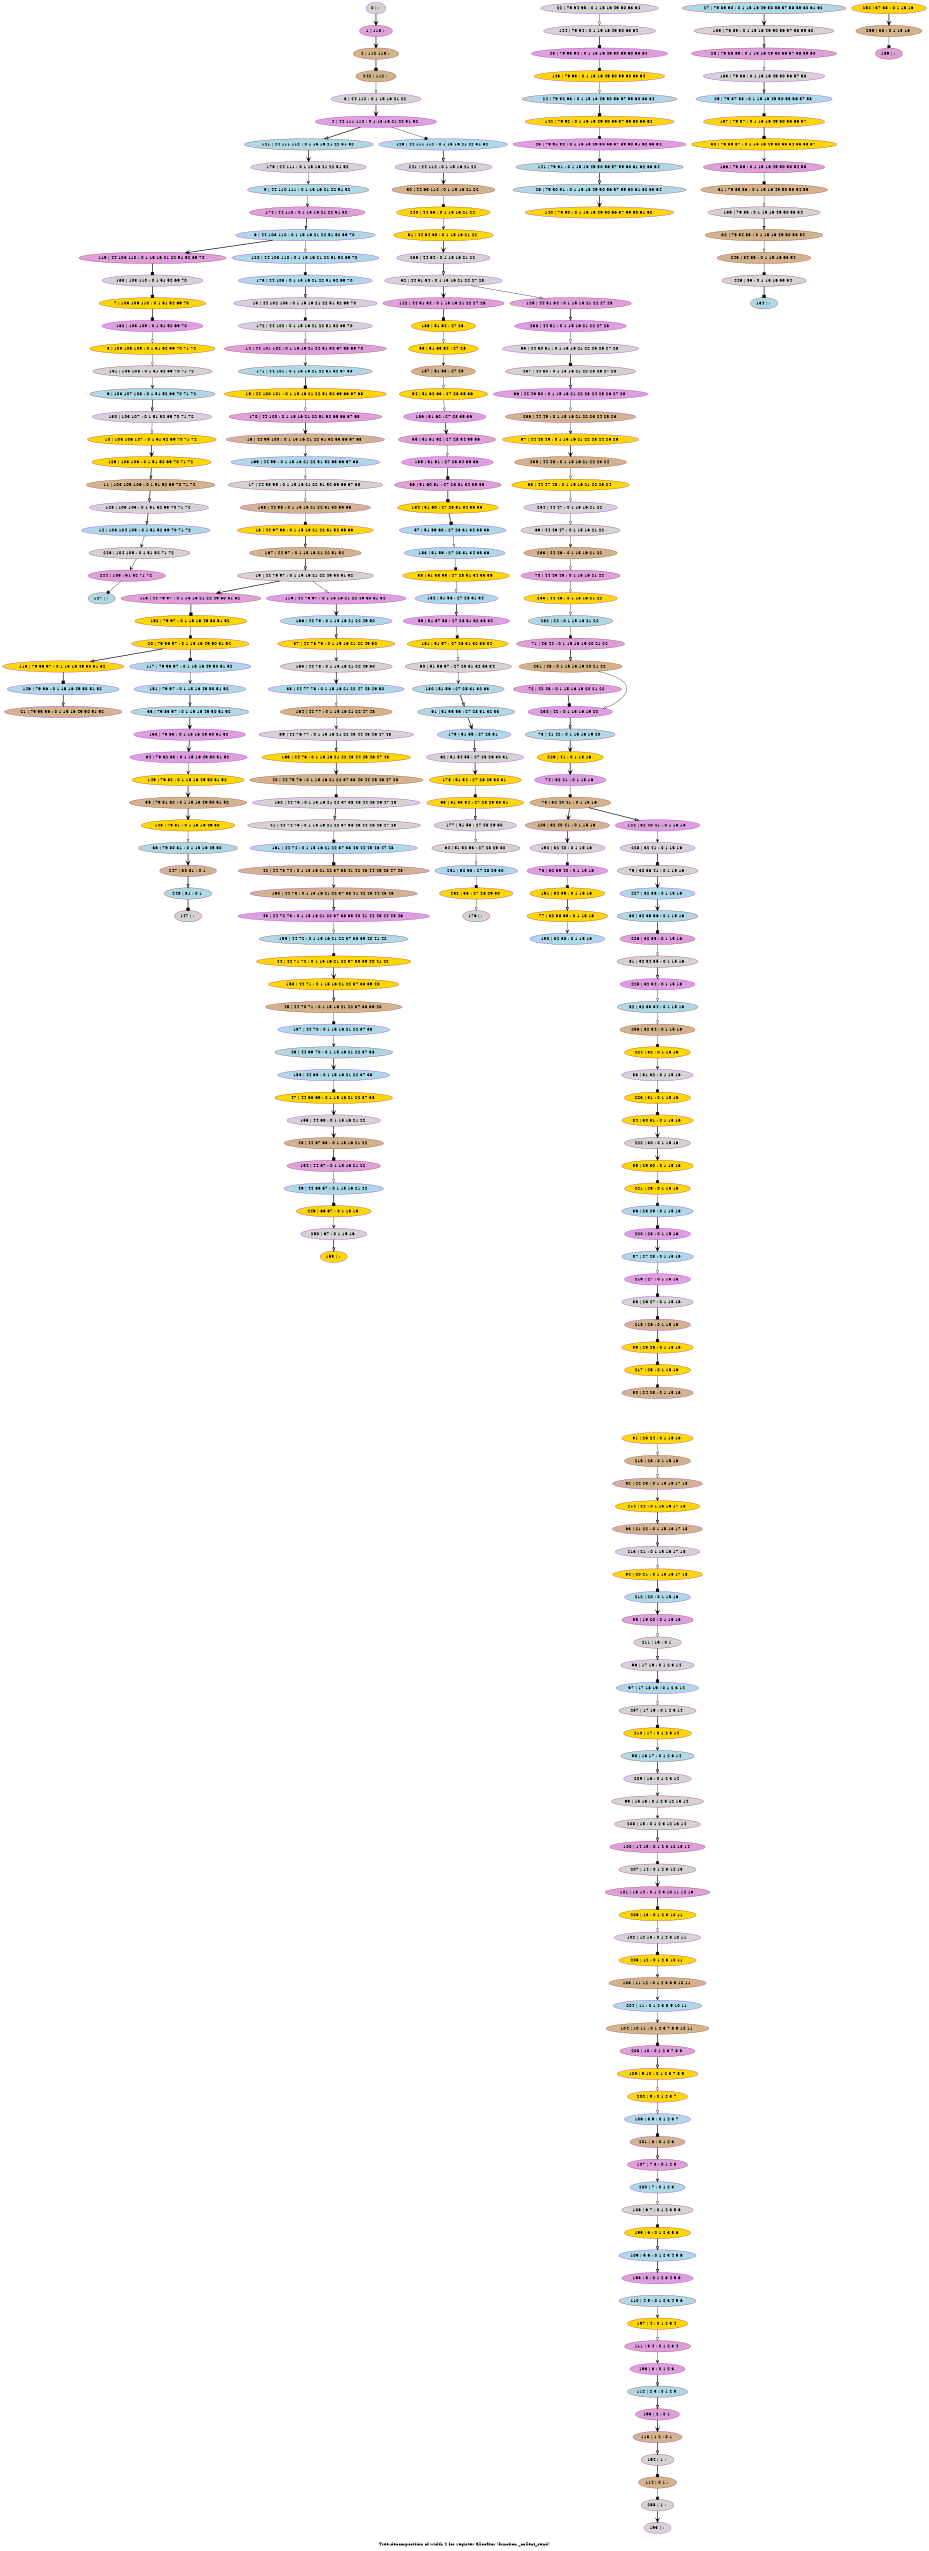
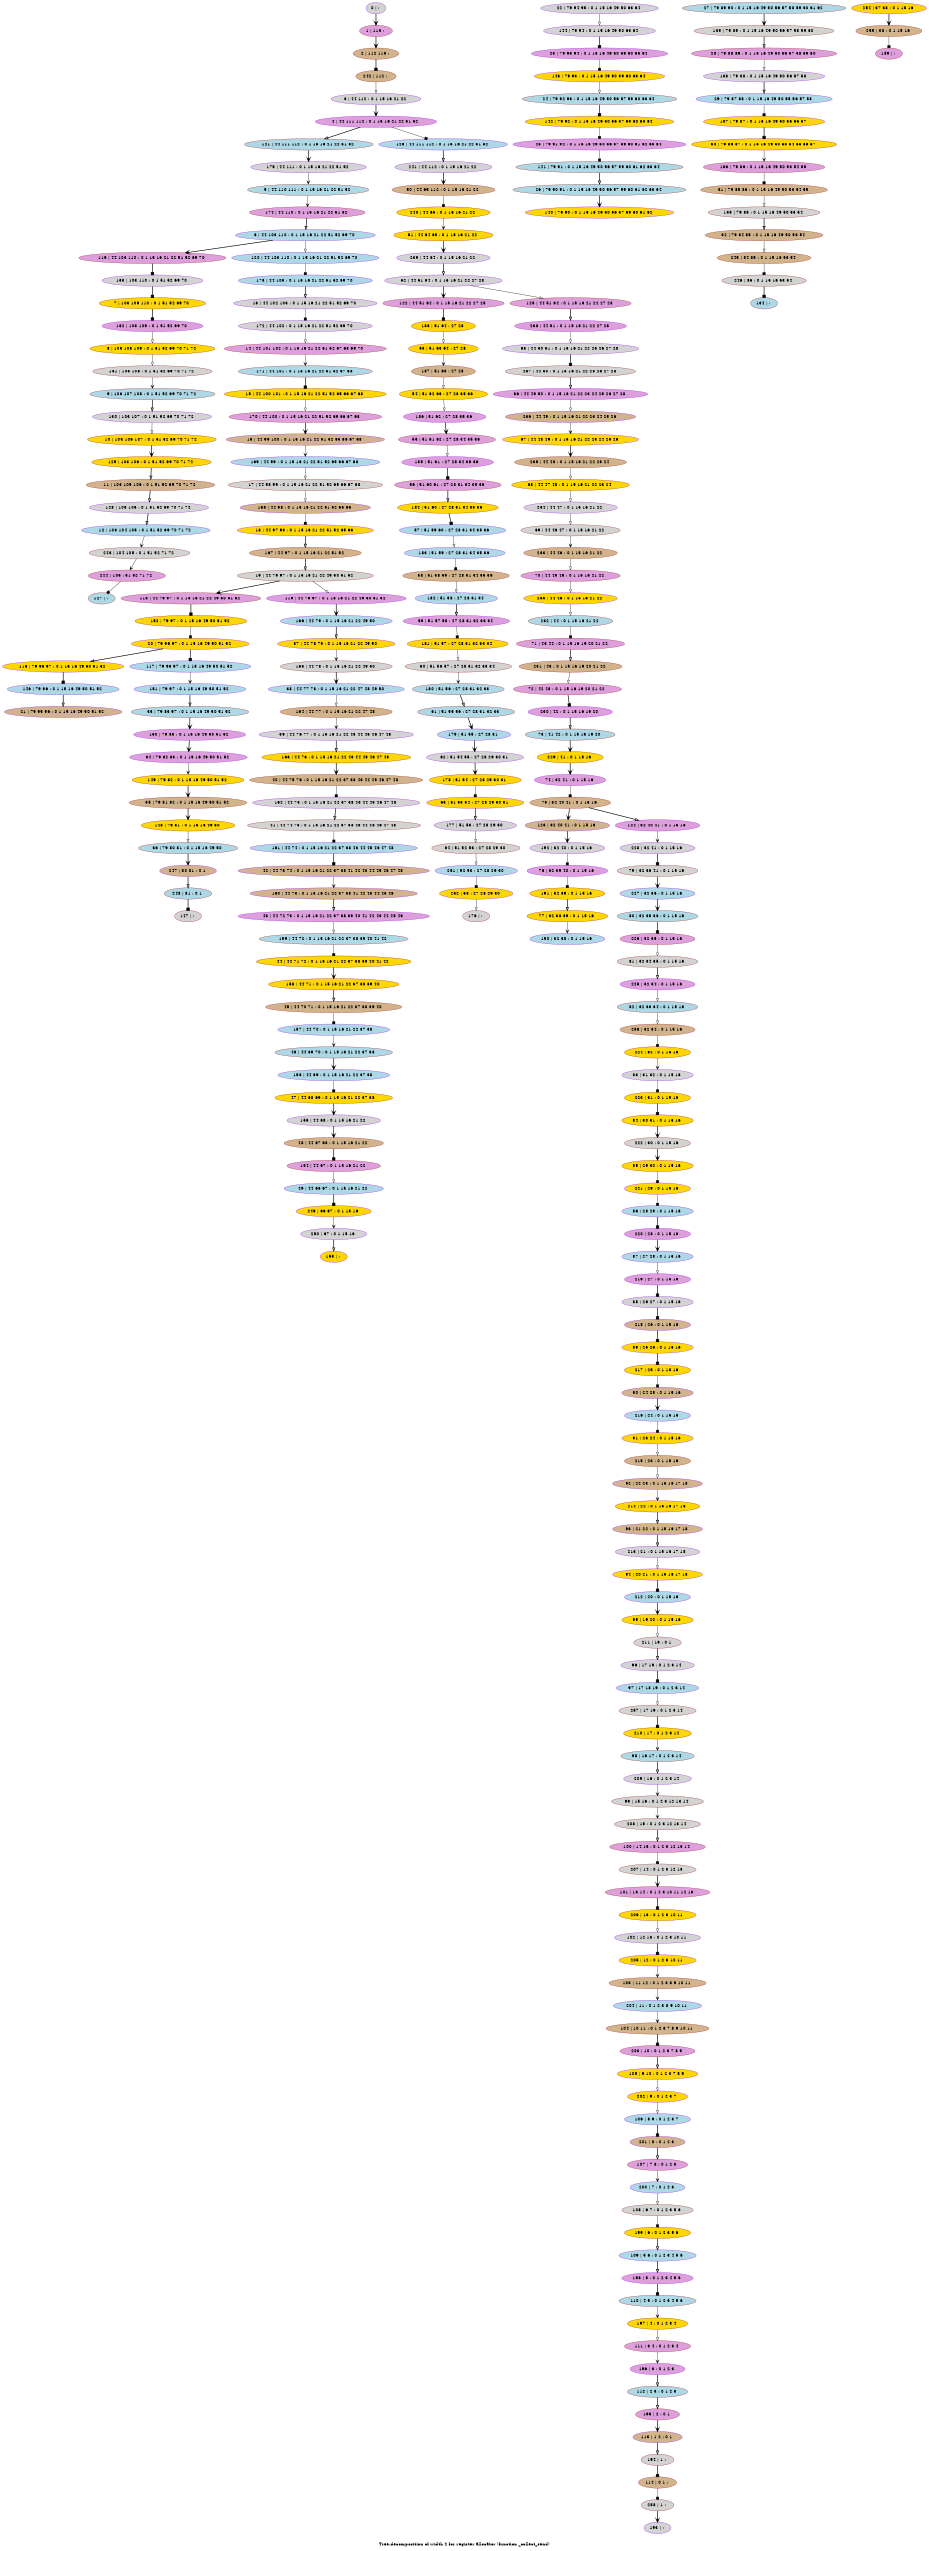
(448, 495) -> (448, 495)
(456, 576) -> (456, 576)
(626, 686) -> (569, 676)
(474, 744) -> (474, 744)
(658, 1120) -> (658, 1120)
none -> (658, 1416)
(658, 1620) -> (658, 1620)
none -> (658, 2288)
